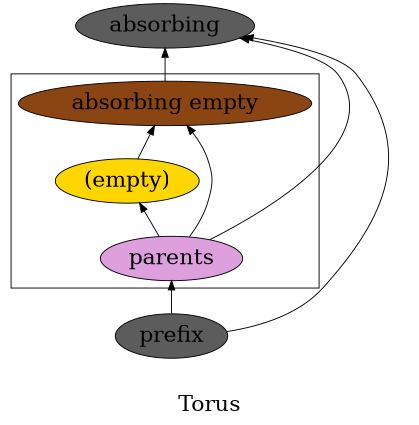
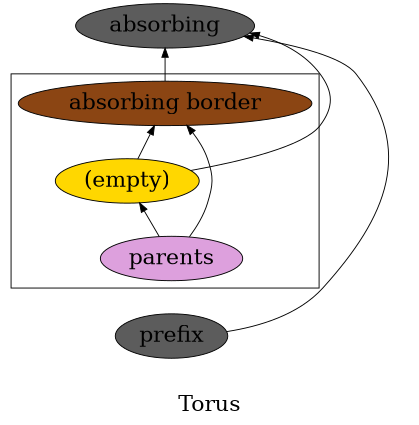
(165, 103) -> (165, 103)
(339, 139) -> (312, 133)
(172, 302) -> none
